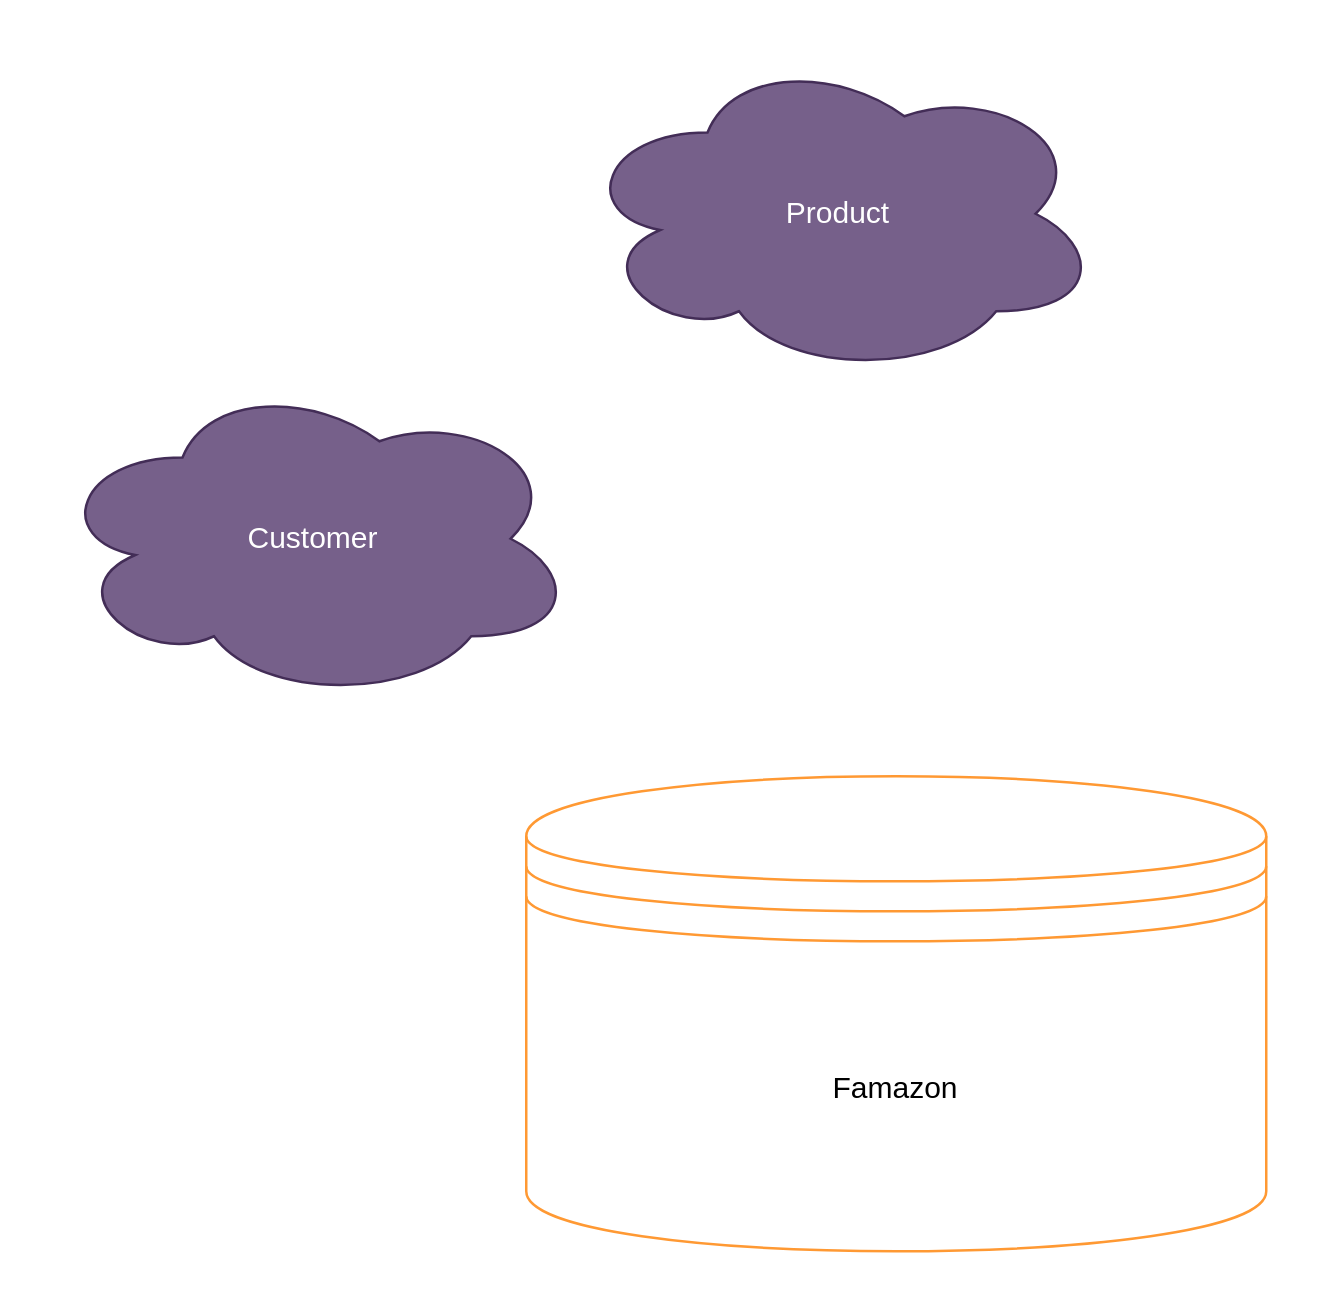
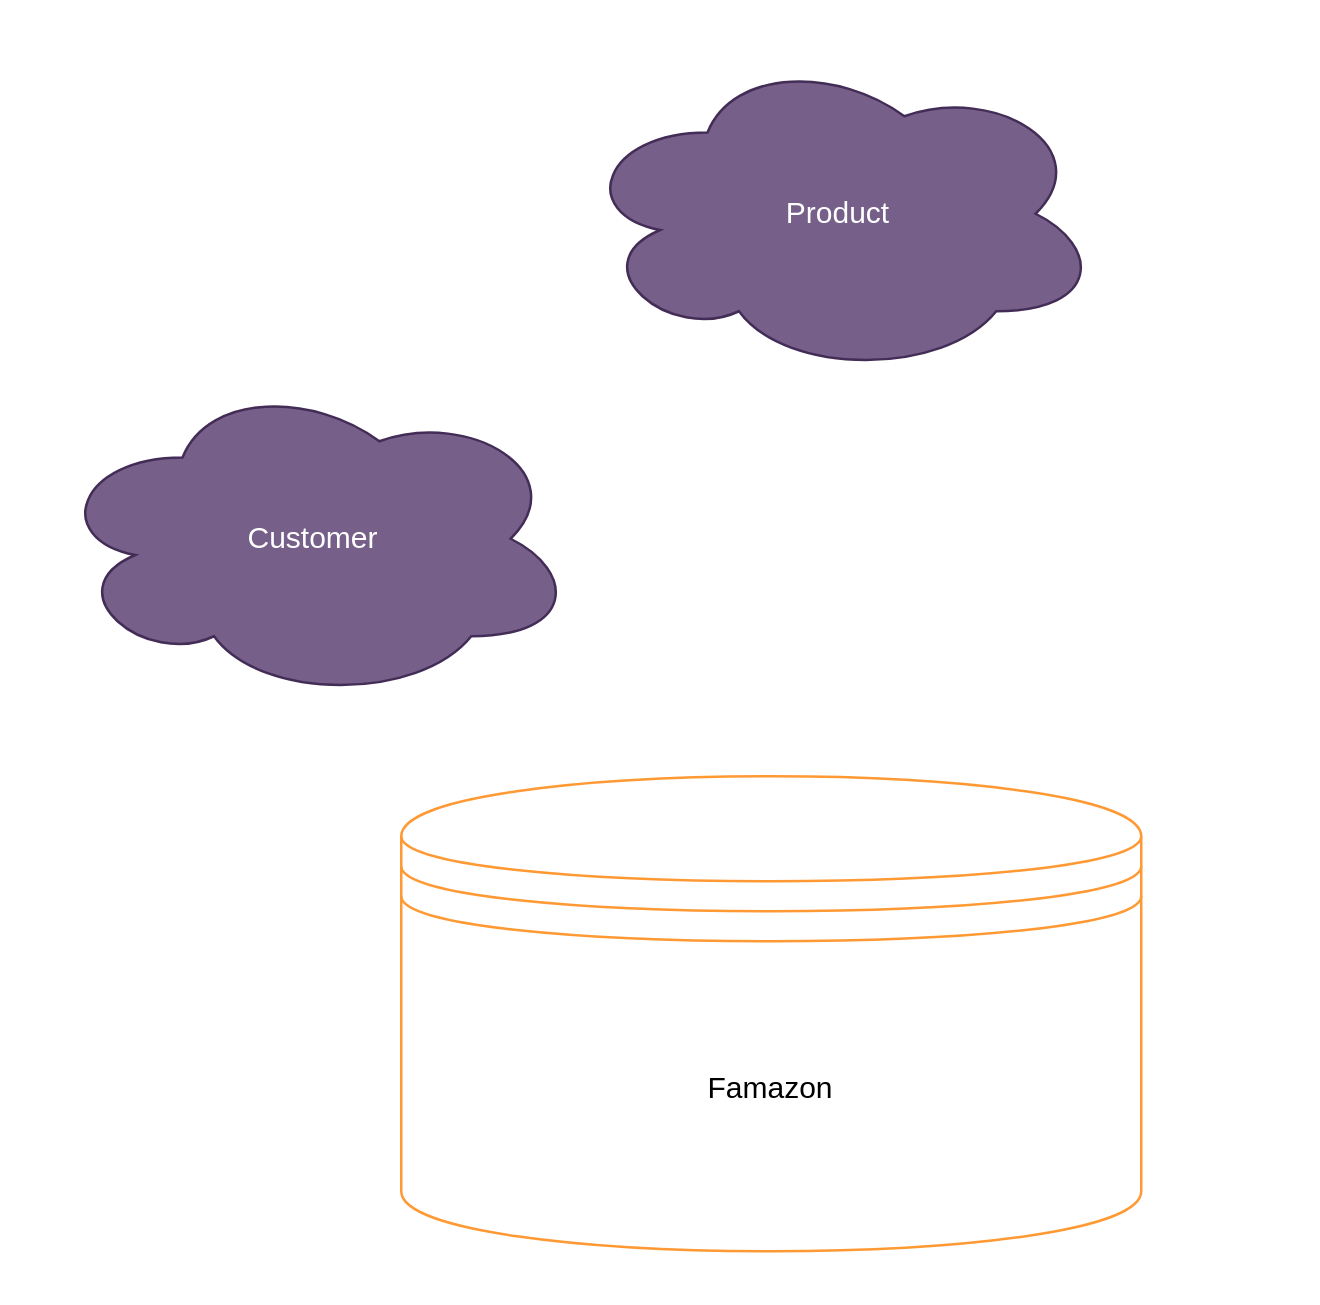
(896, 1014) -> (771, 1014)
